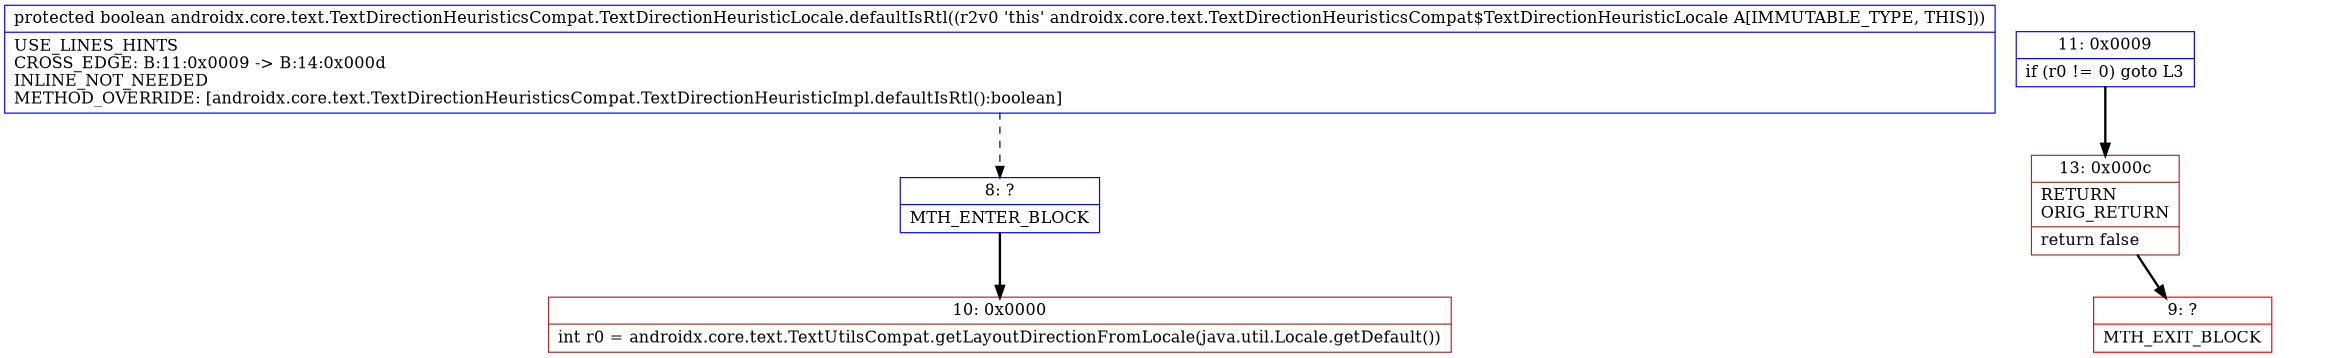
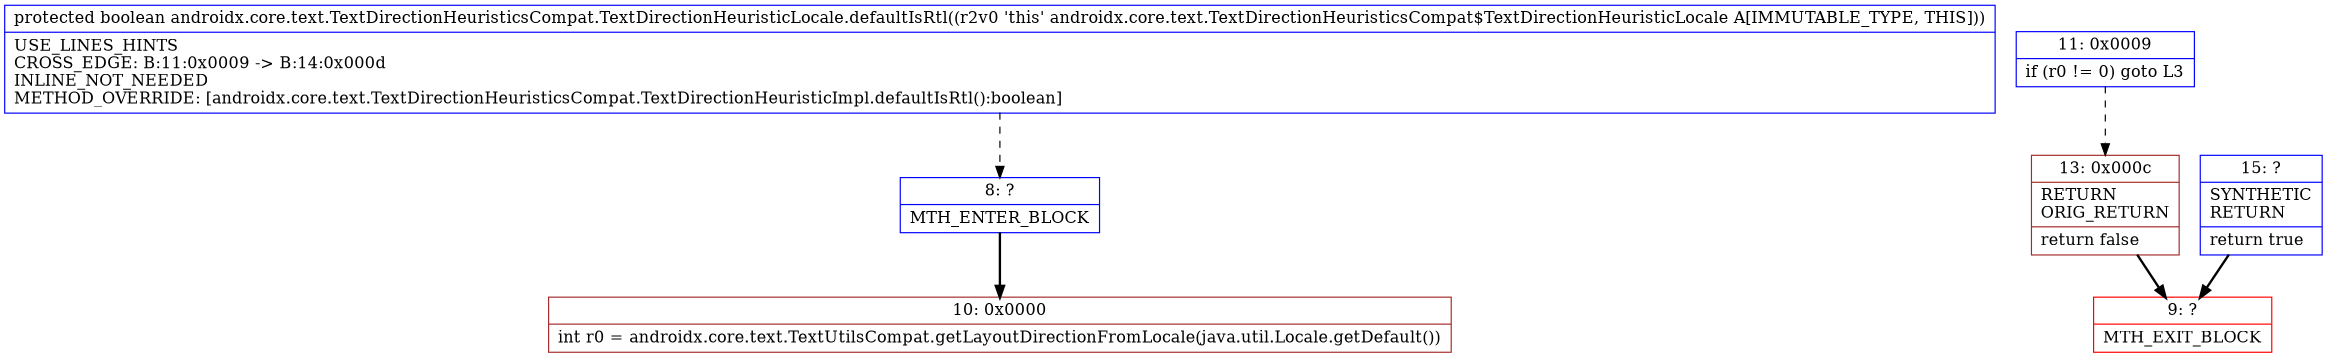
(2105, 115) -> (2105, 115)
none -> (2261, 205)
